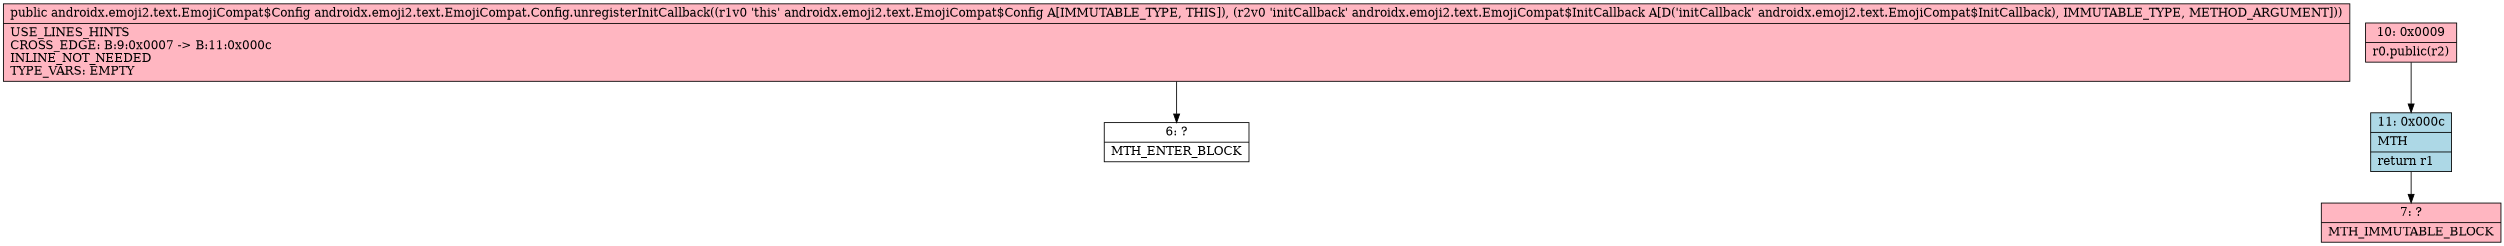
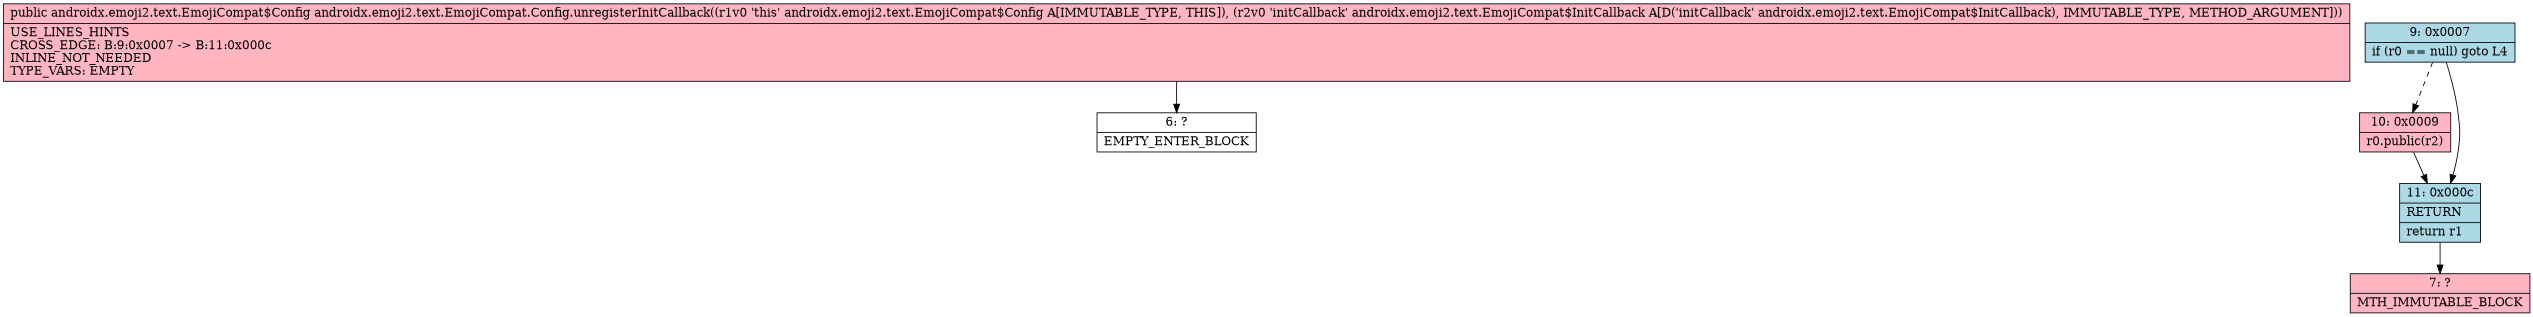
none -> (2440, 43)
(2393, 142) -> (2434, 212)
(1177, 152) -> (1177, 142)
